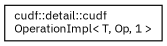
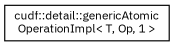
(83, 23) -> (87, 23)
